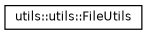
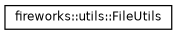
(73, 17) -> (88, 17)
